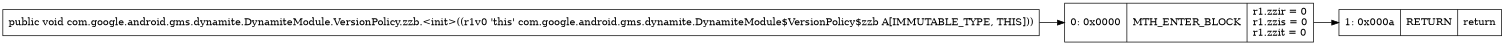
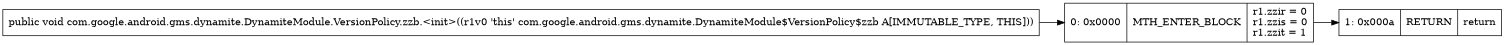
(1280, 33) -> (1280, 33)
